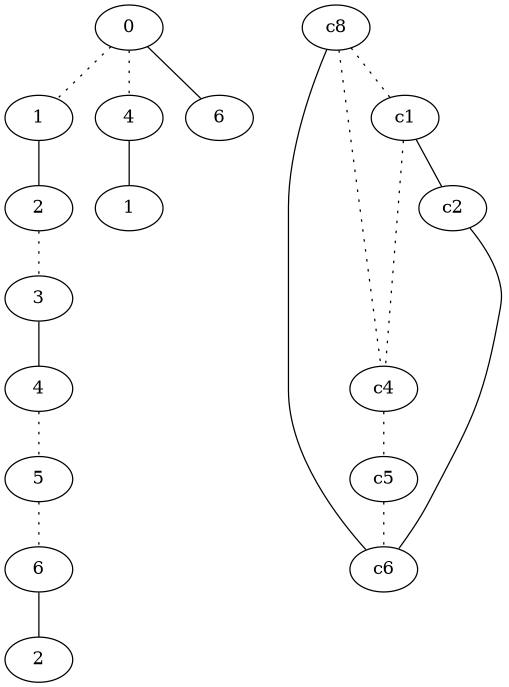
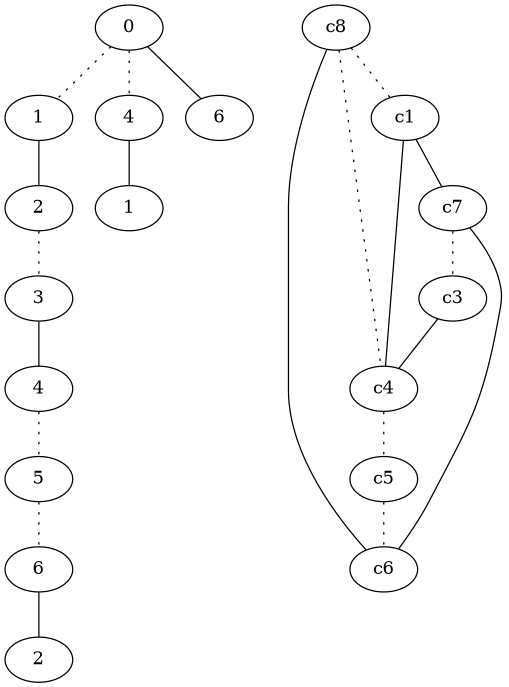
(453, 208) -> (453, 208)
(394, 253) -> (394, 253)
none -> (453, 298)
